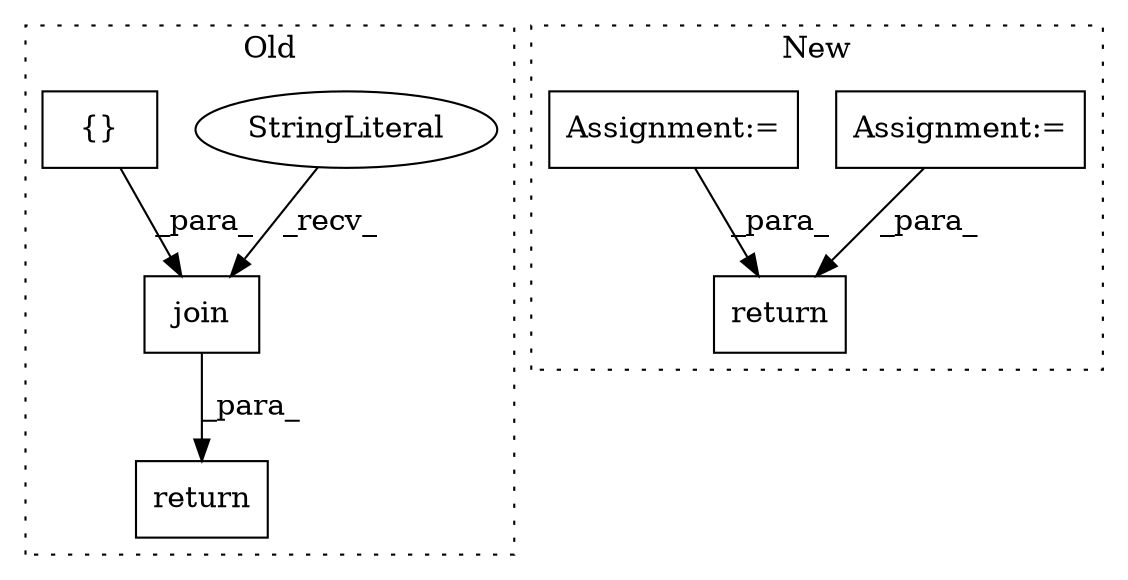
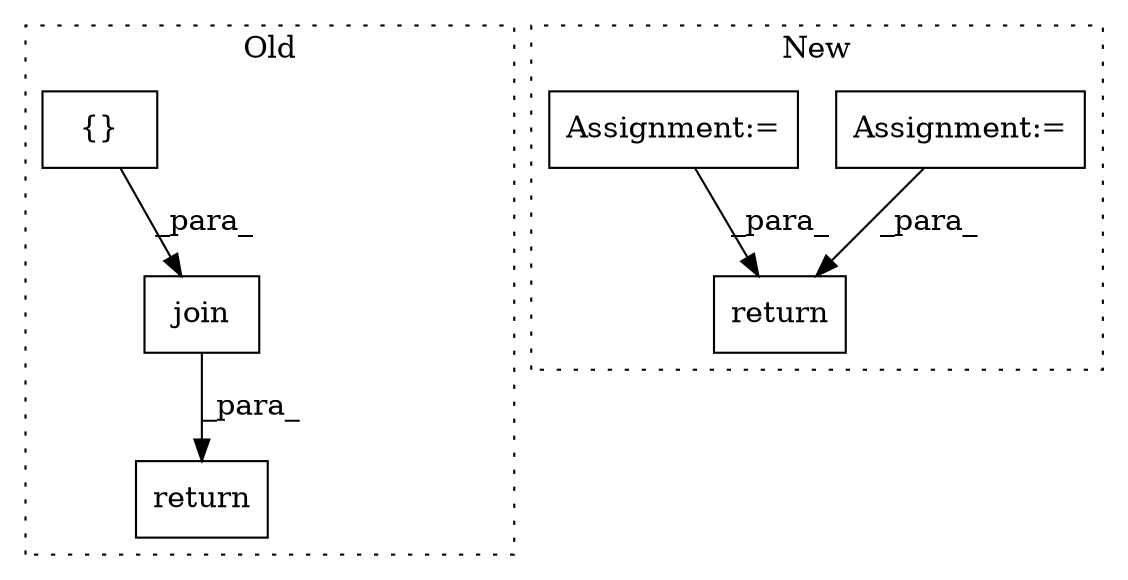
(346, 130) -> none
